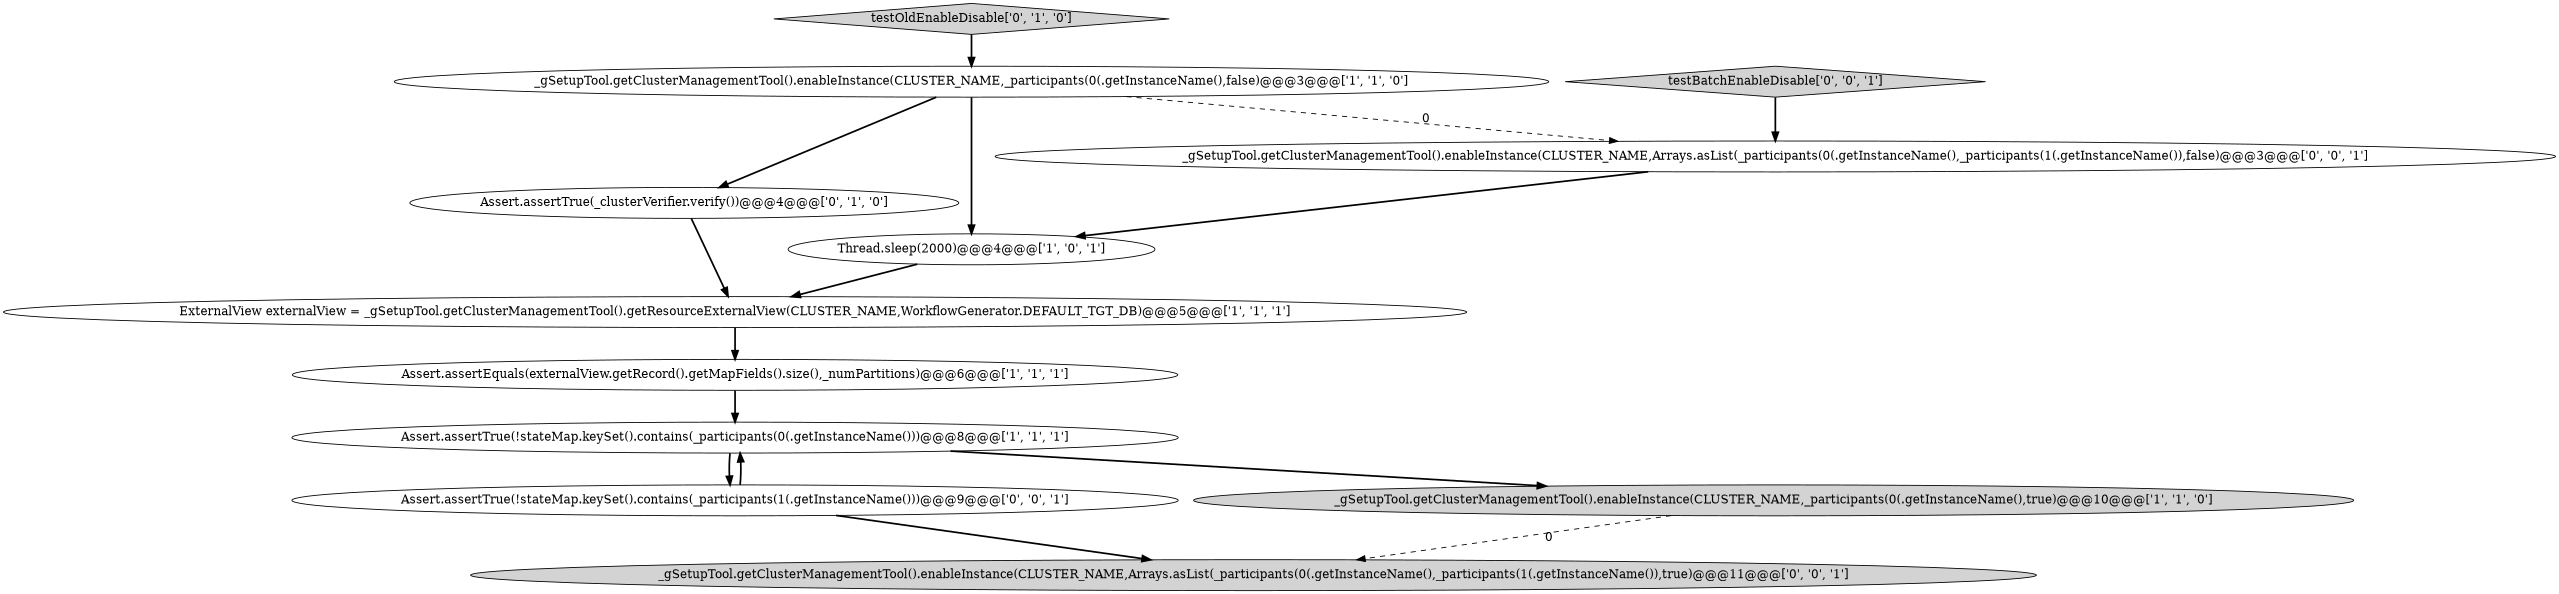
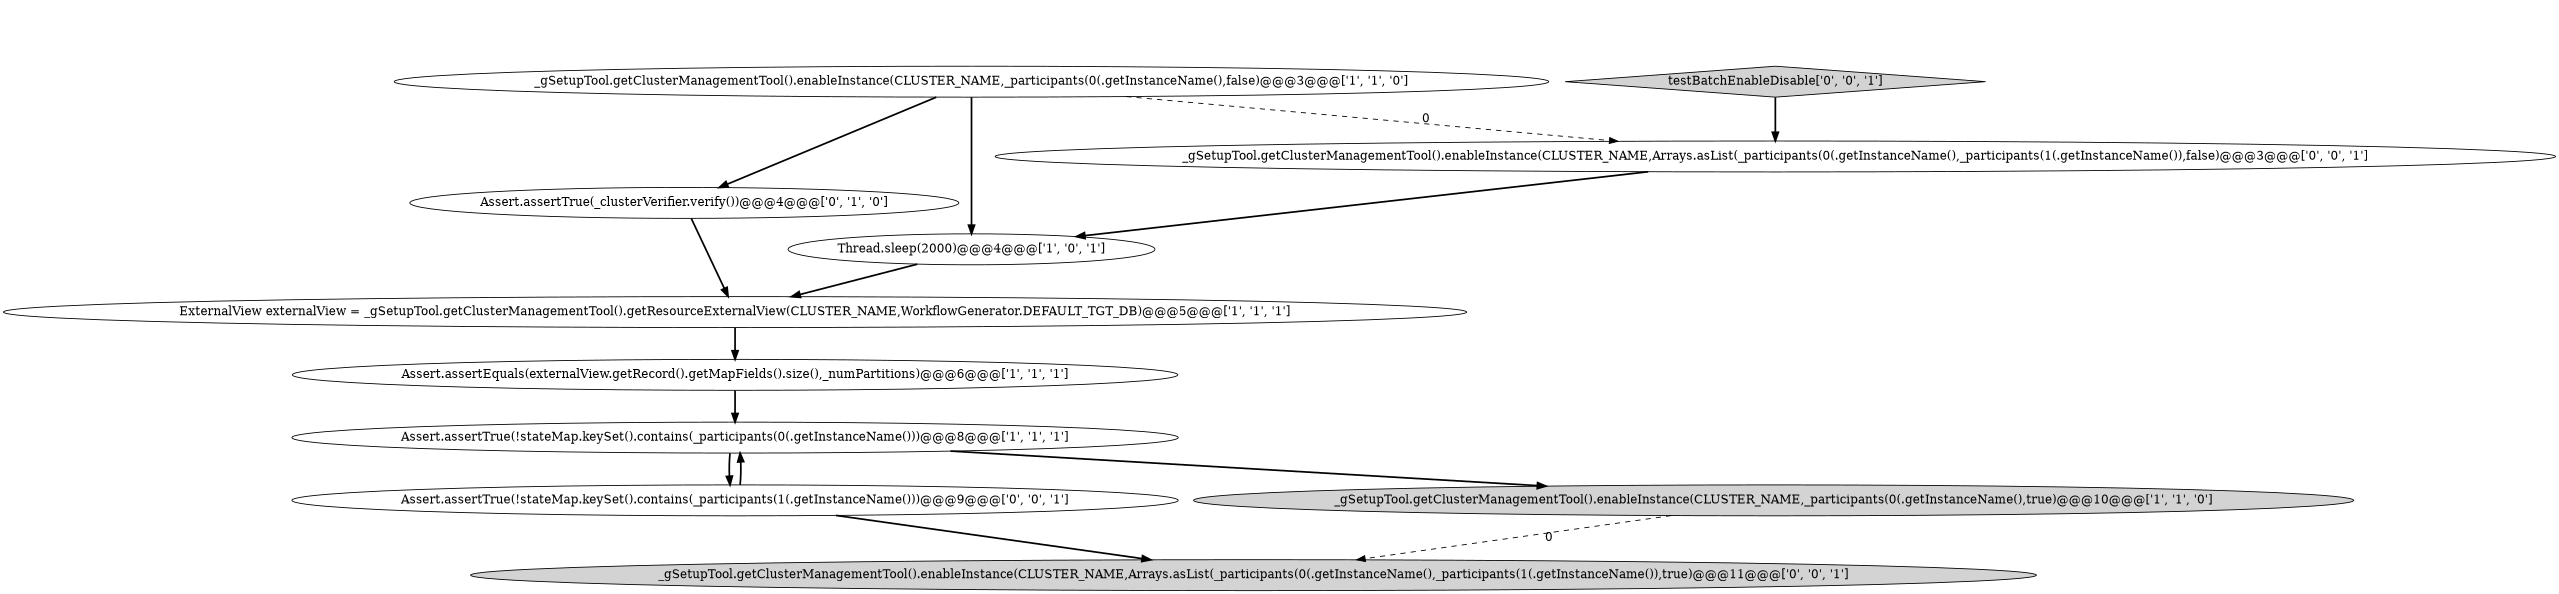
(971, 19) -> none
